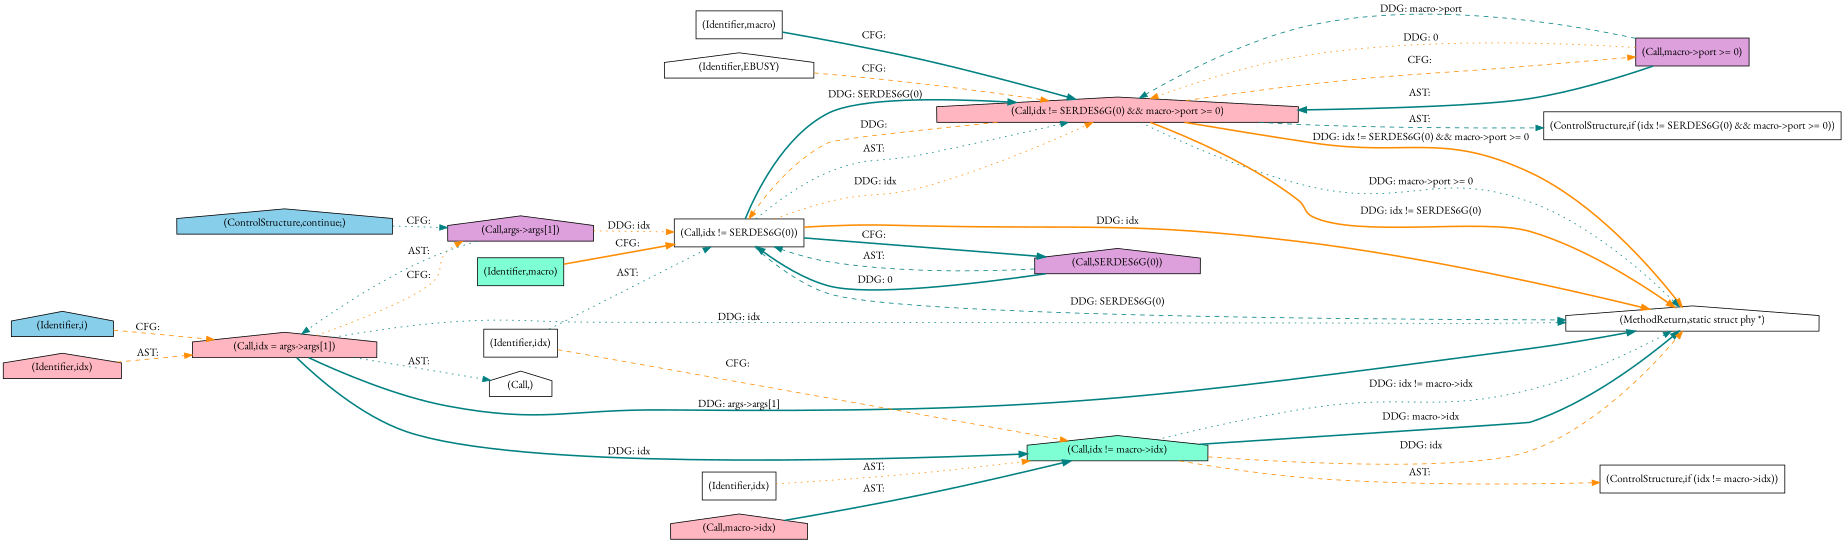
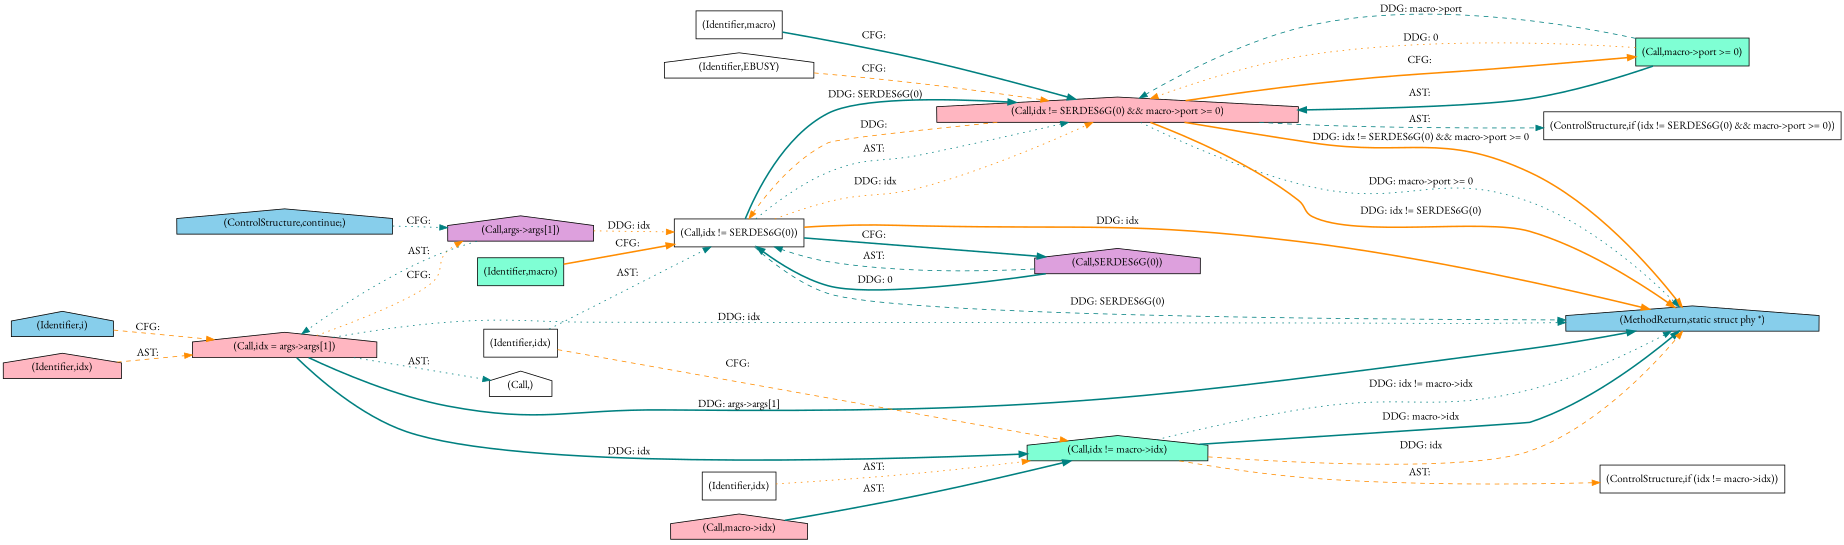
(1692, 52) -> (1692, 52)
(1406, 75) -> (1406, 75)
(1692, 320) -> (1692, 320)
